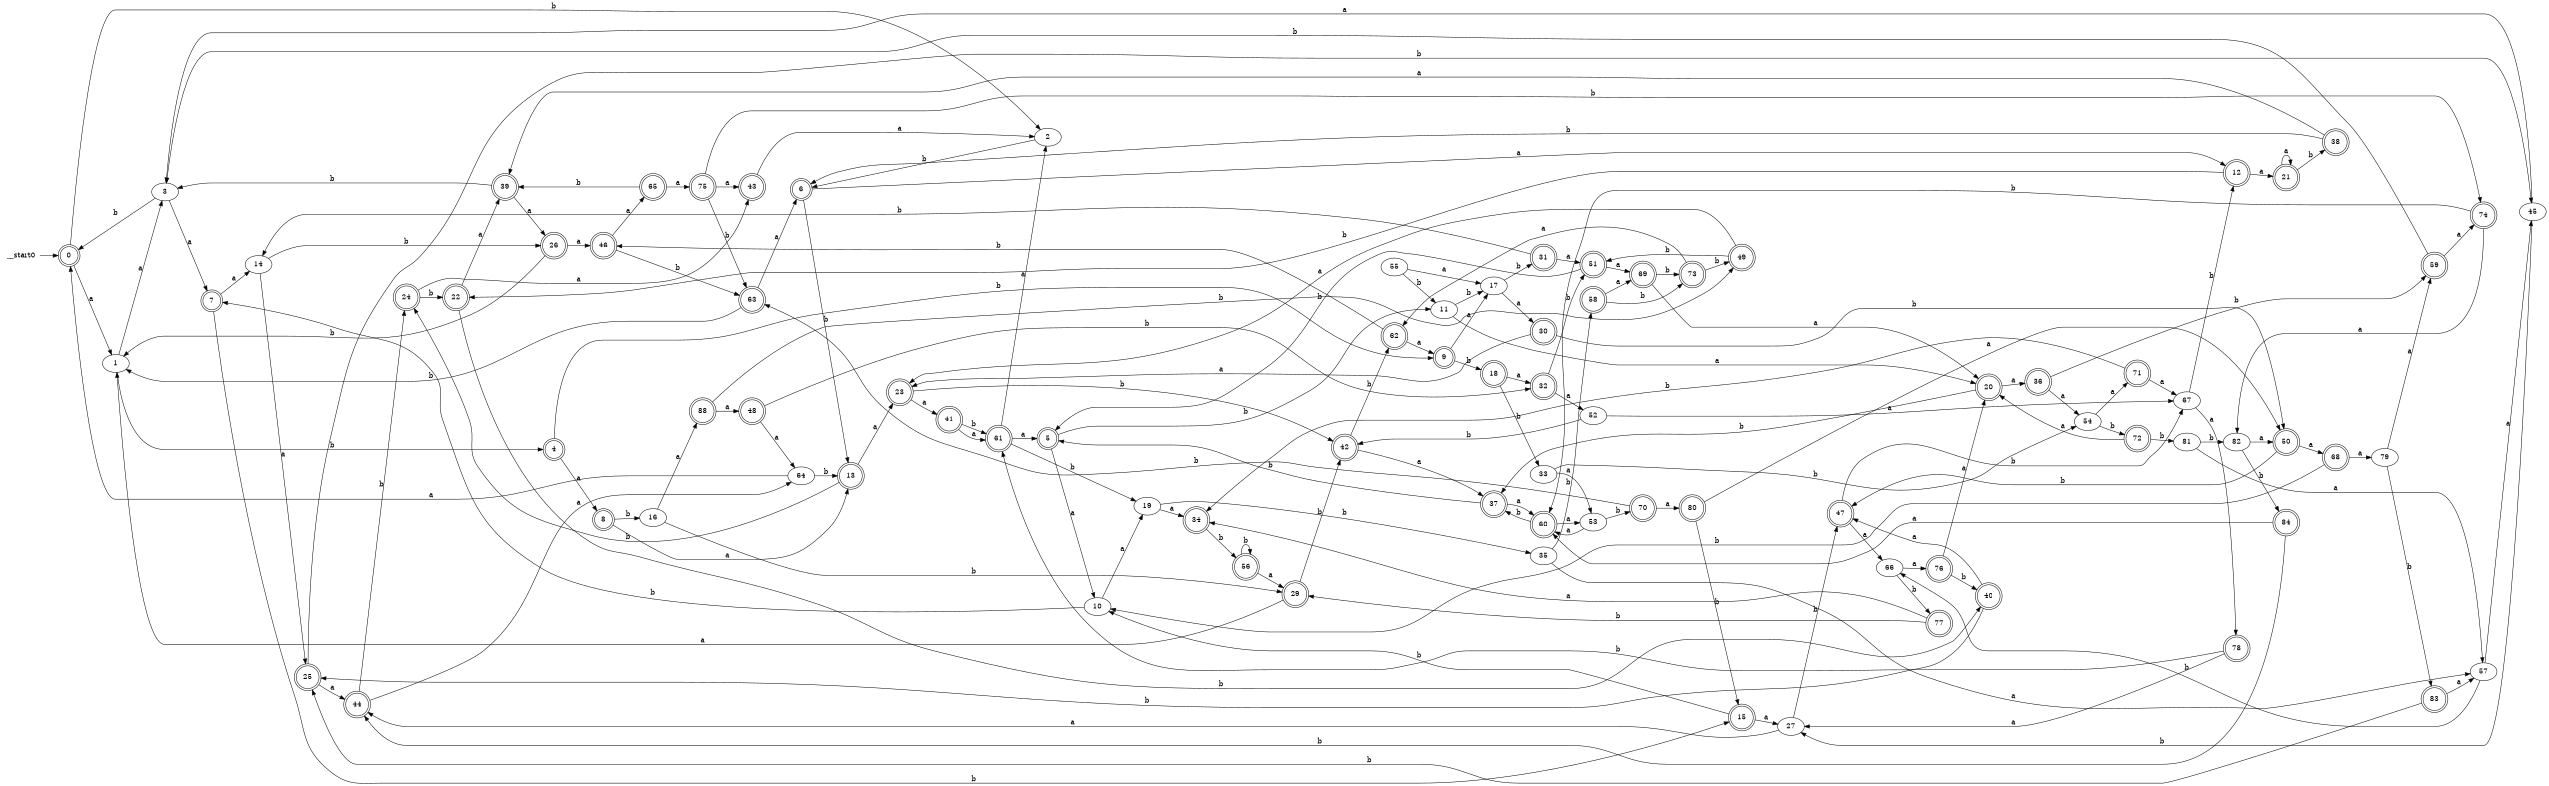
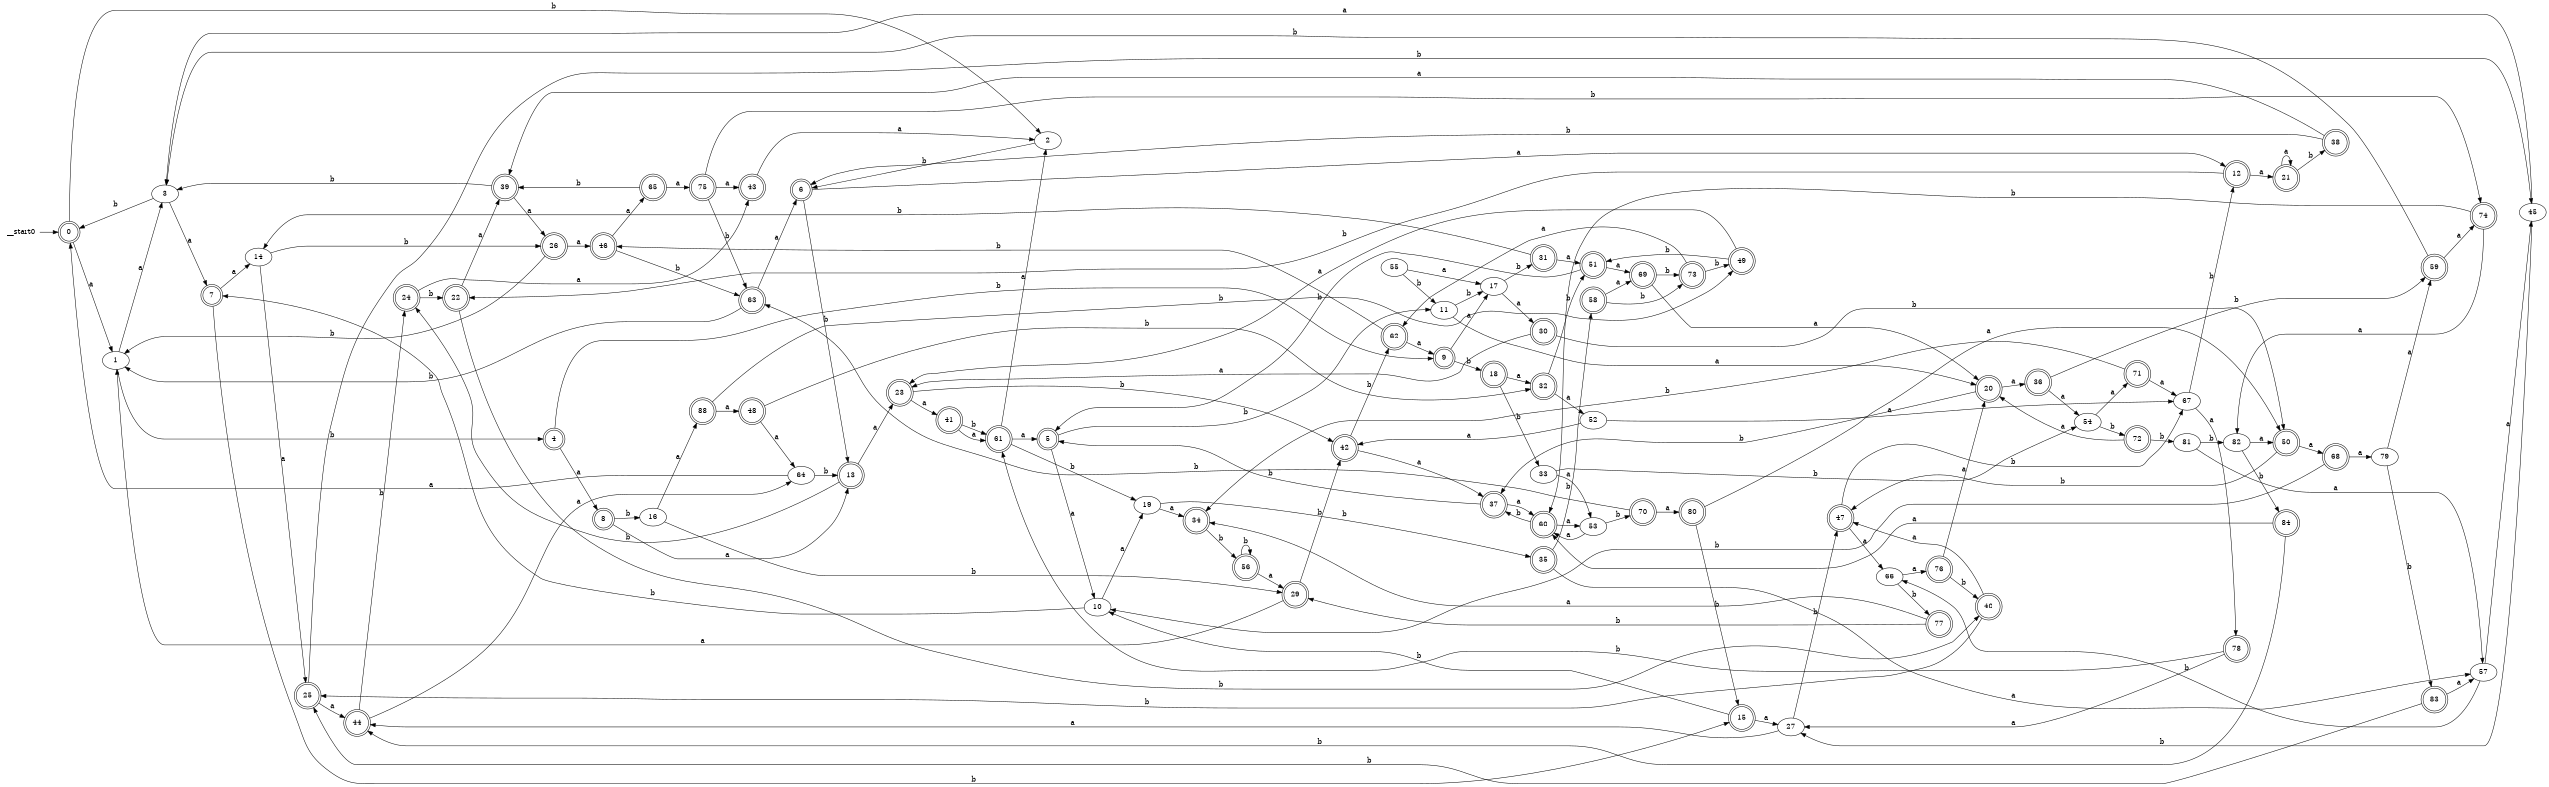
(1469, 435) -> (1469, 436)
(1544, 556) -> (1544, 560)
